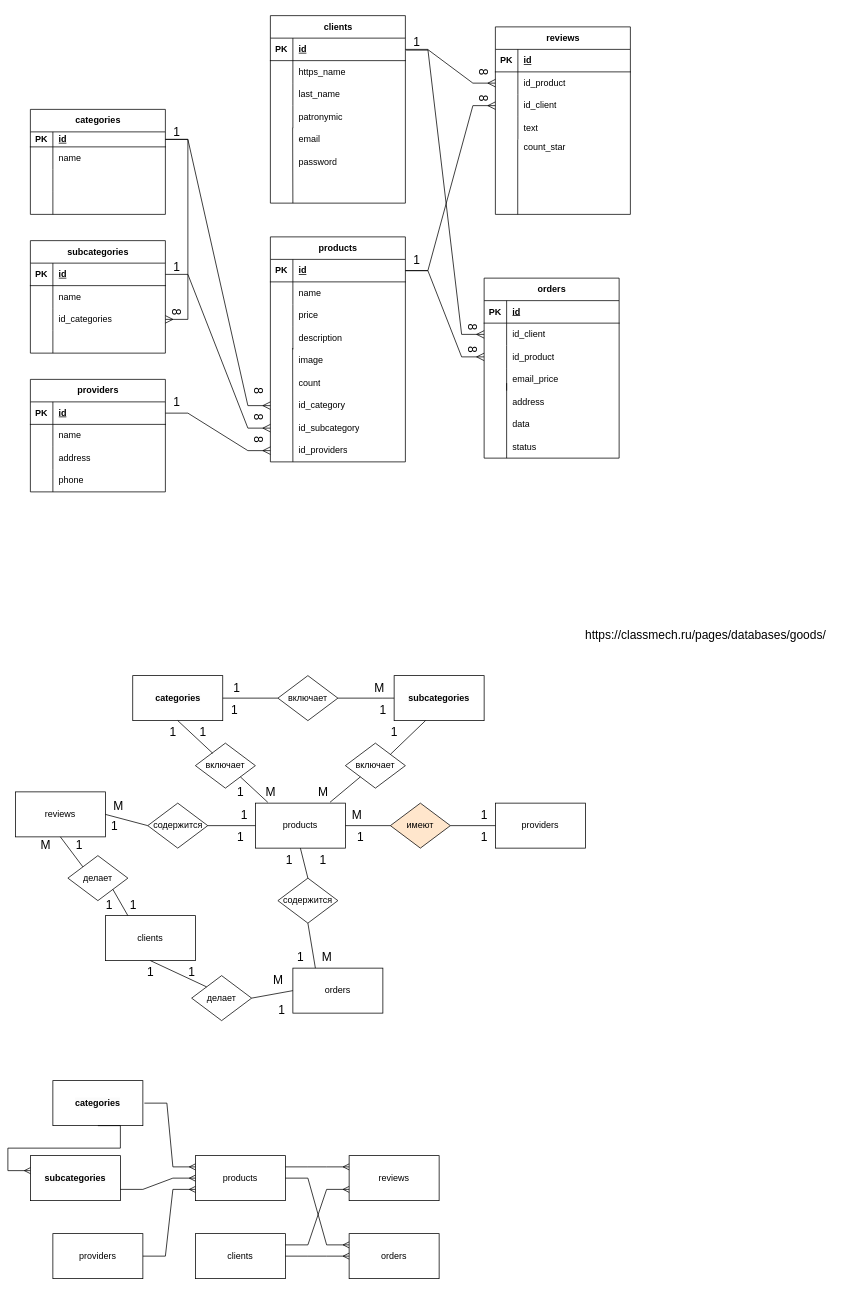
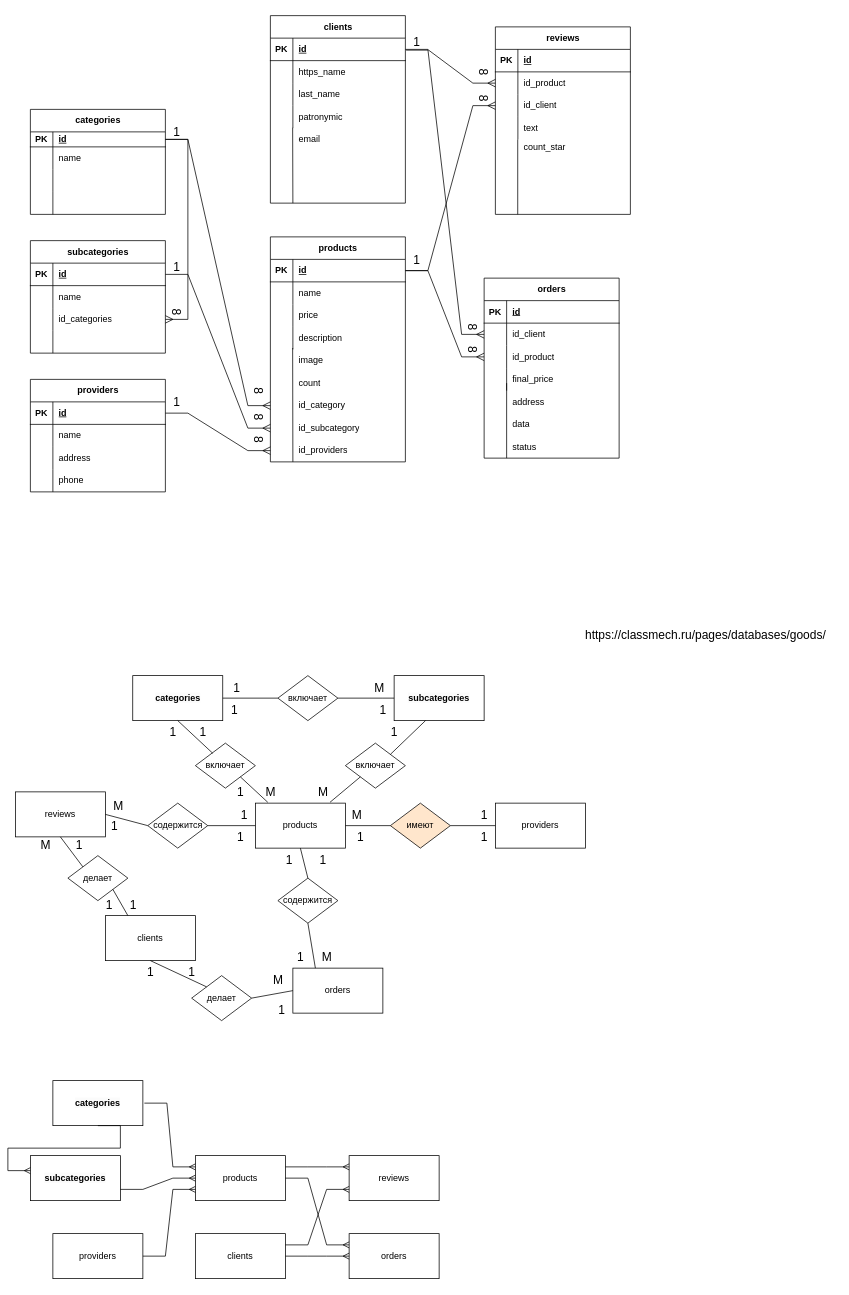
(349, 162) -> none
(537, 379) -> (537, 379)
